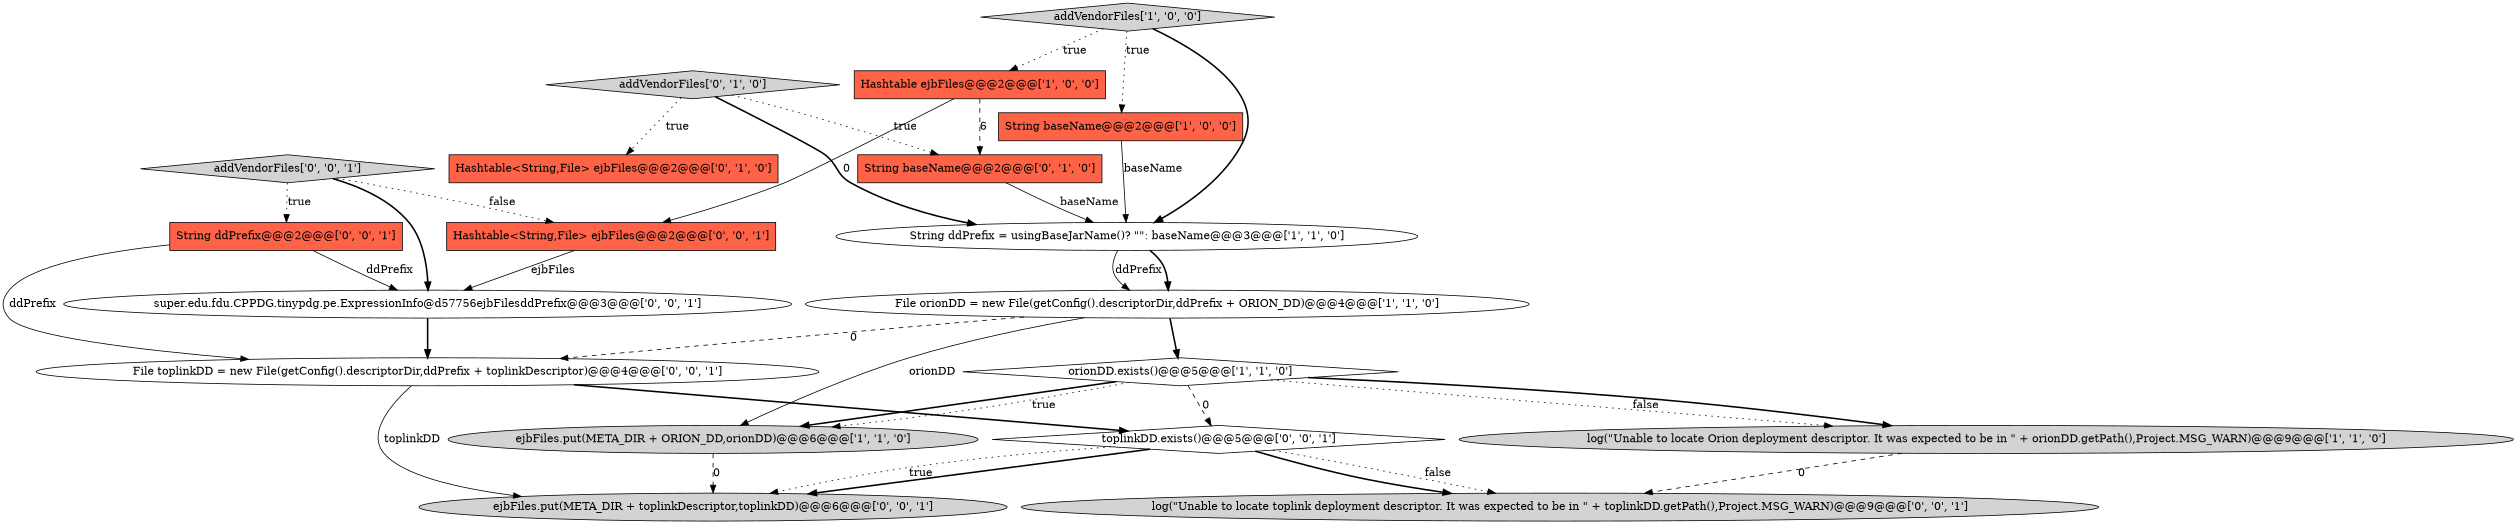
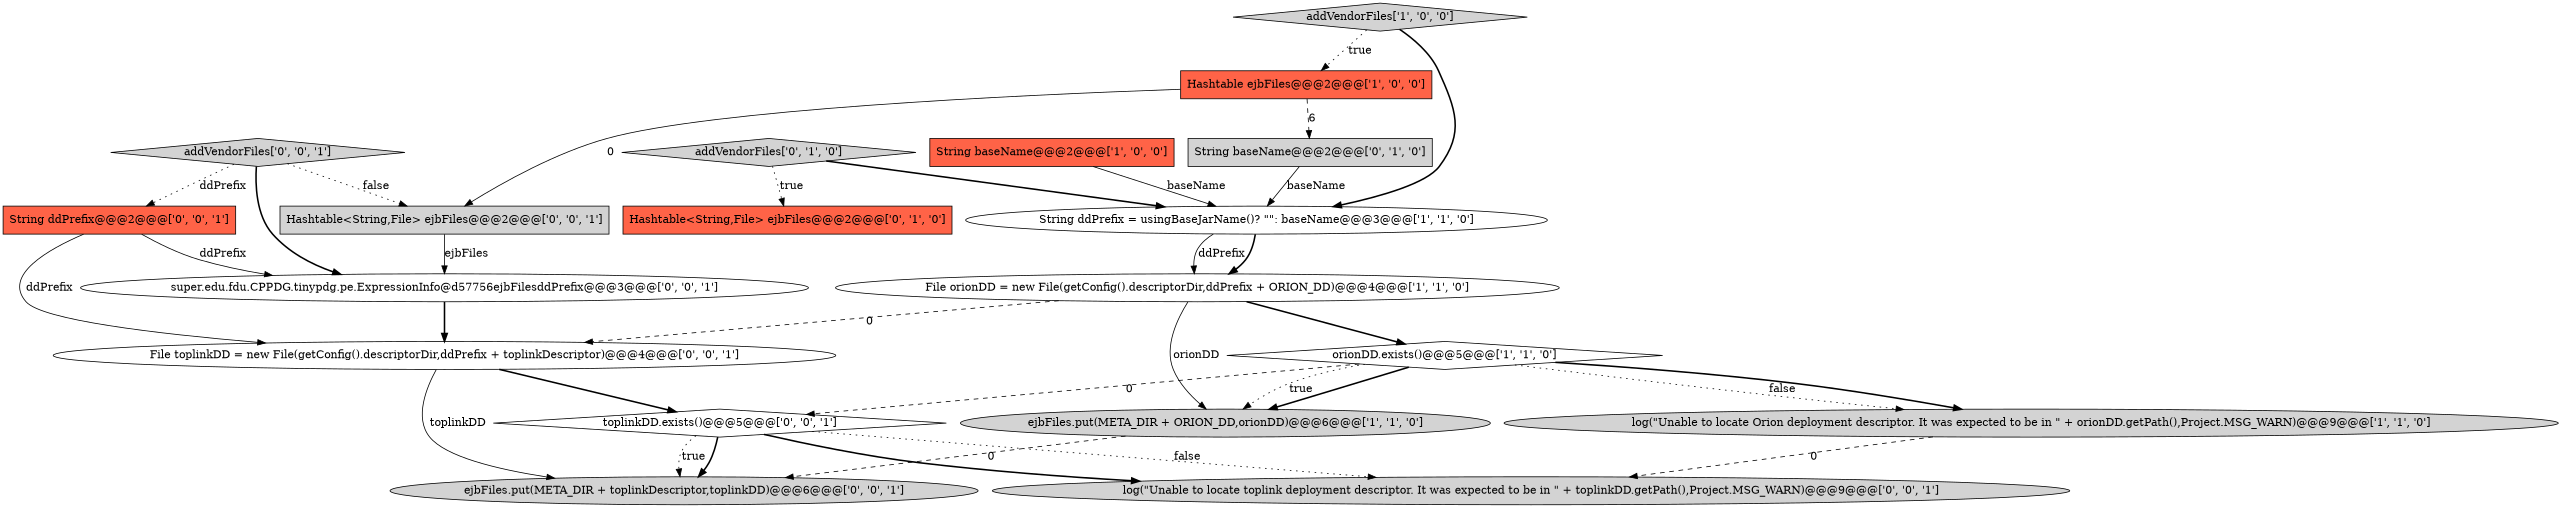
(1124, 68) -> none
(832, 122) -> none
(980, 169) -> (1310, 152)
(300, 203) -> (223, 186)
(611, 236) -> (444, 220)
